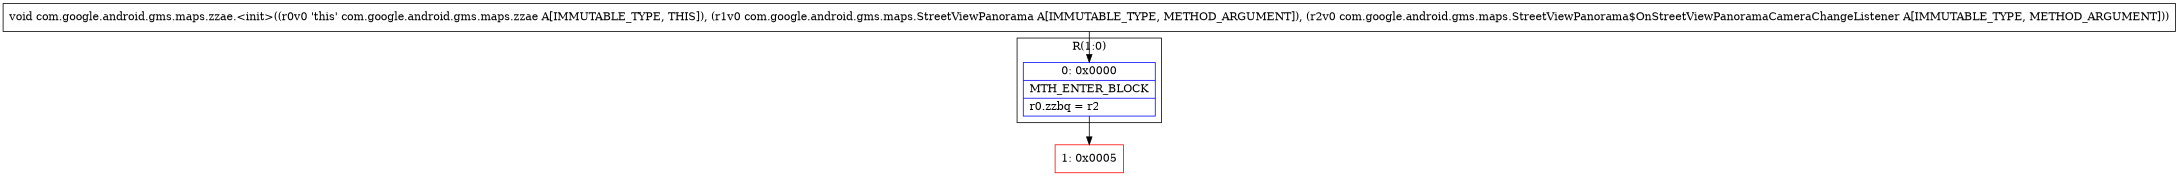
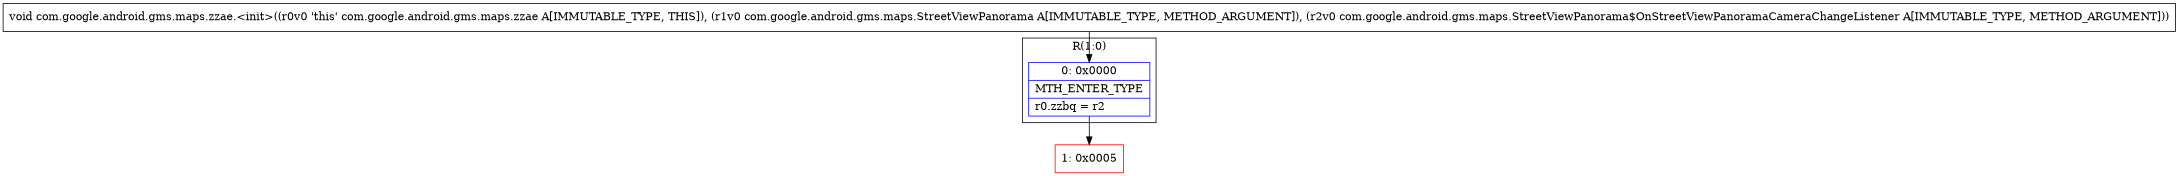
(1089, 89) -> (1089, 89)
